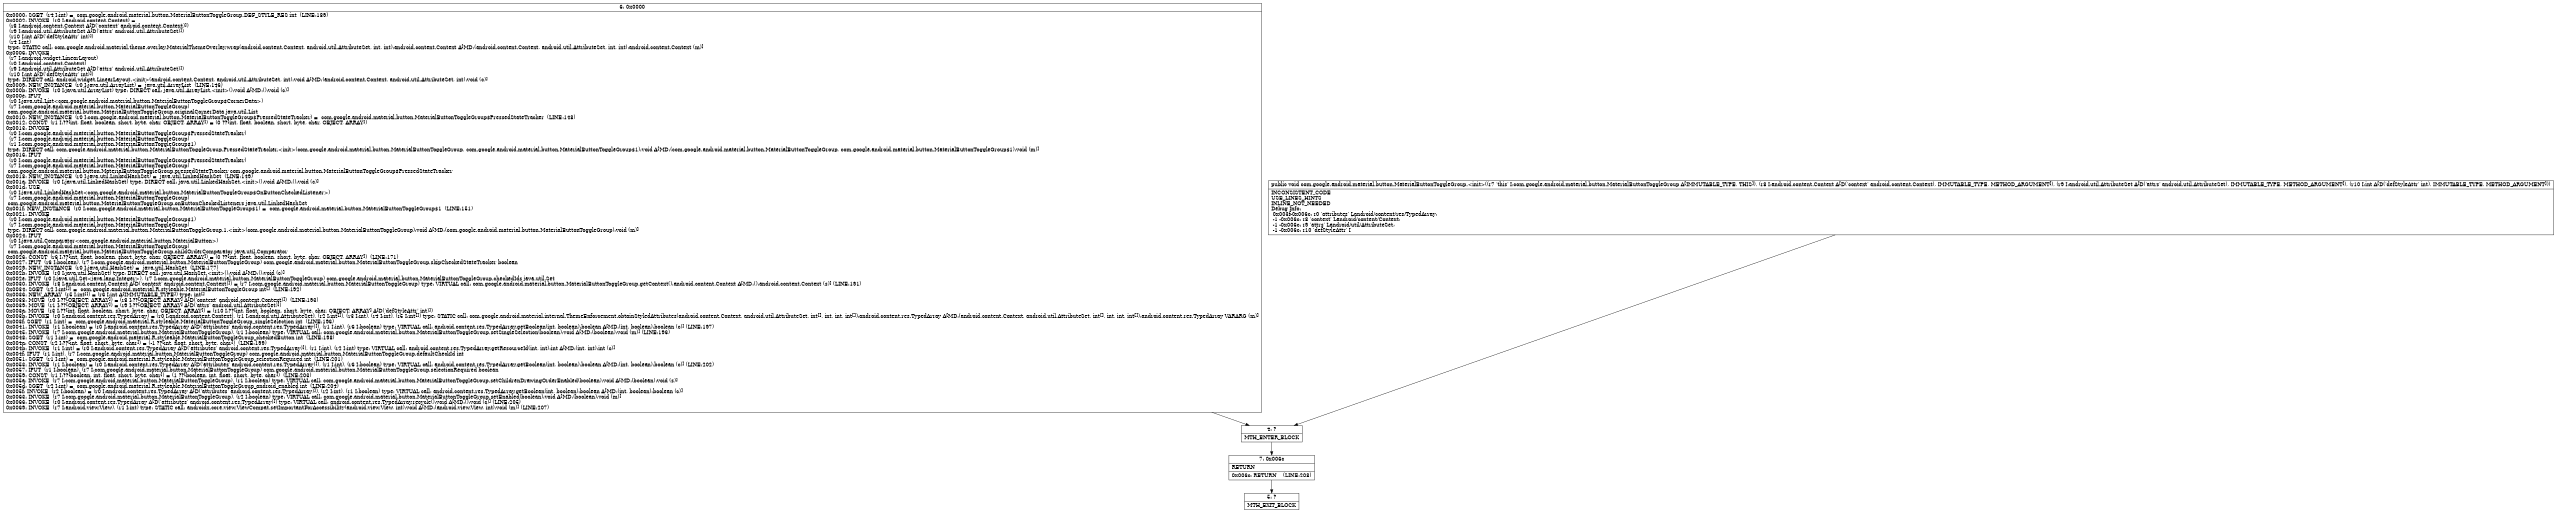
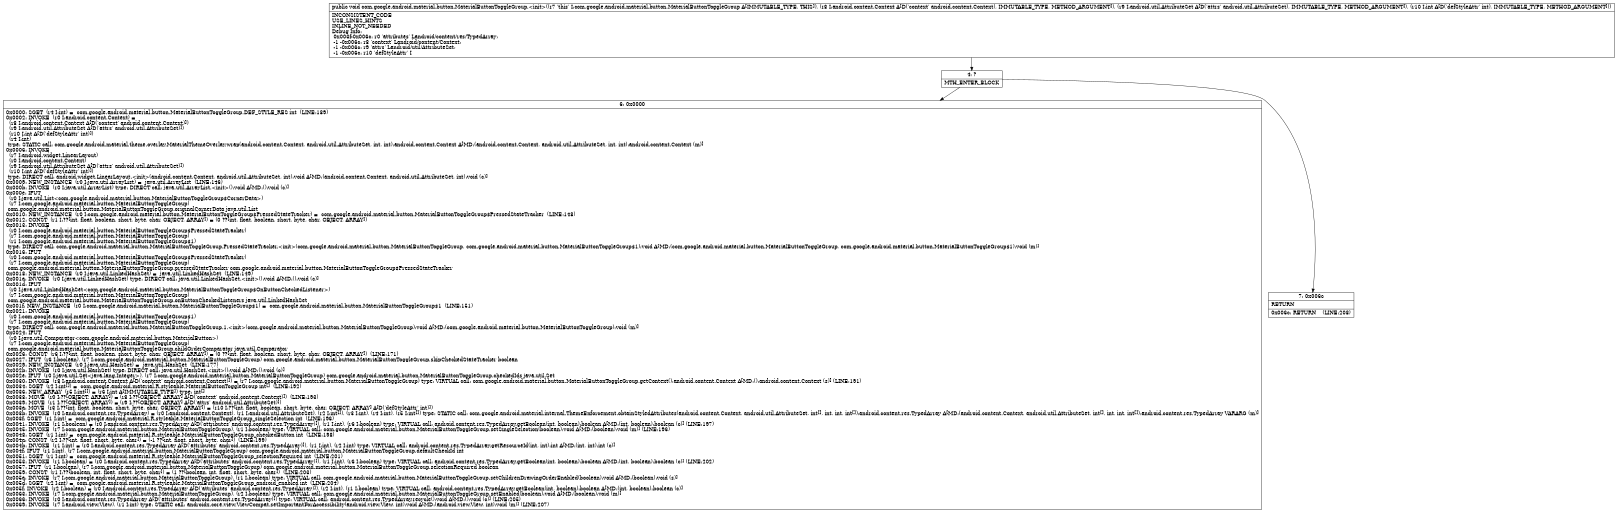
(25, 188) -> (25, 285)
(1229, 418) -> (952, 93)
(1272, 501) -> none
